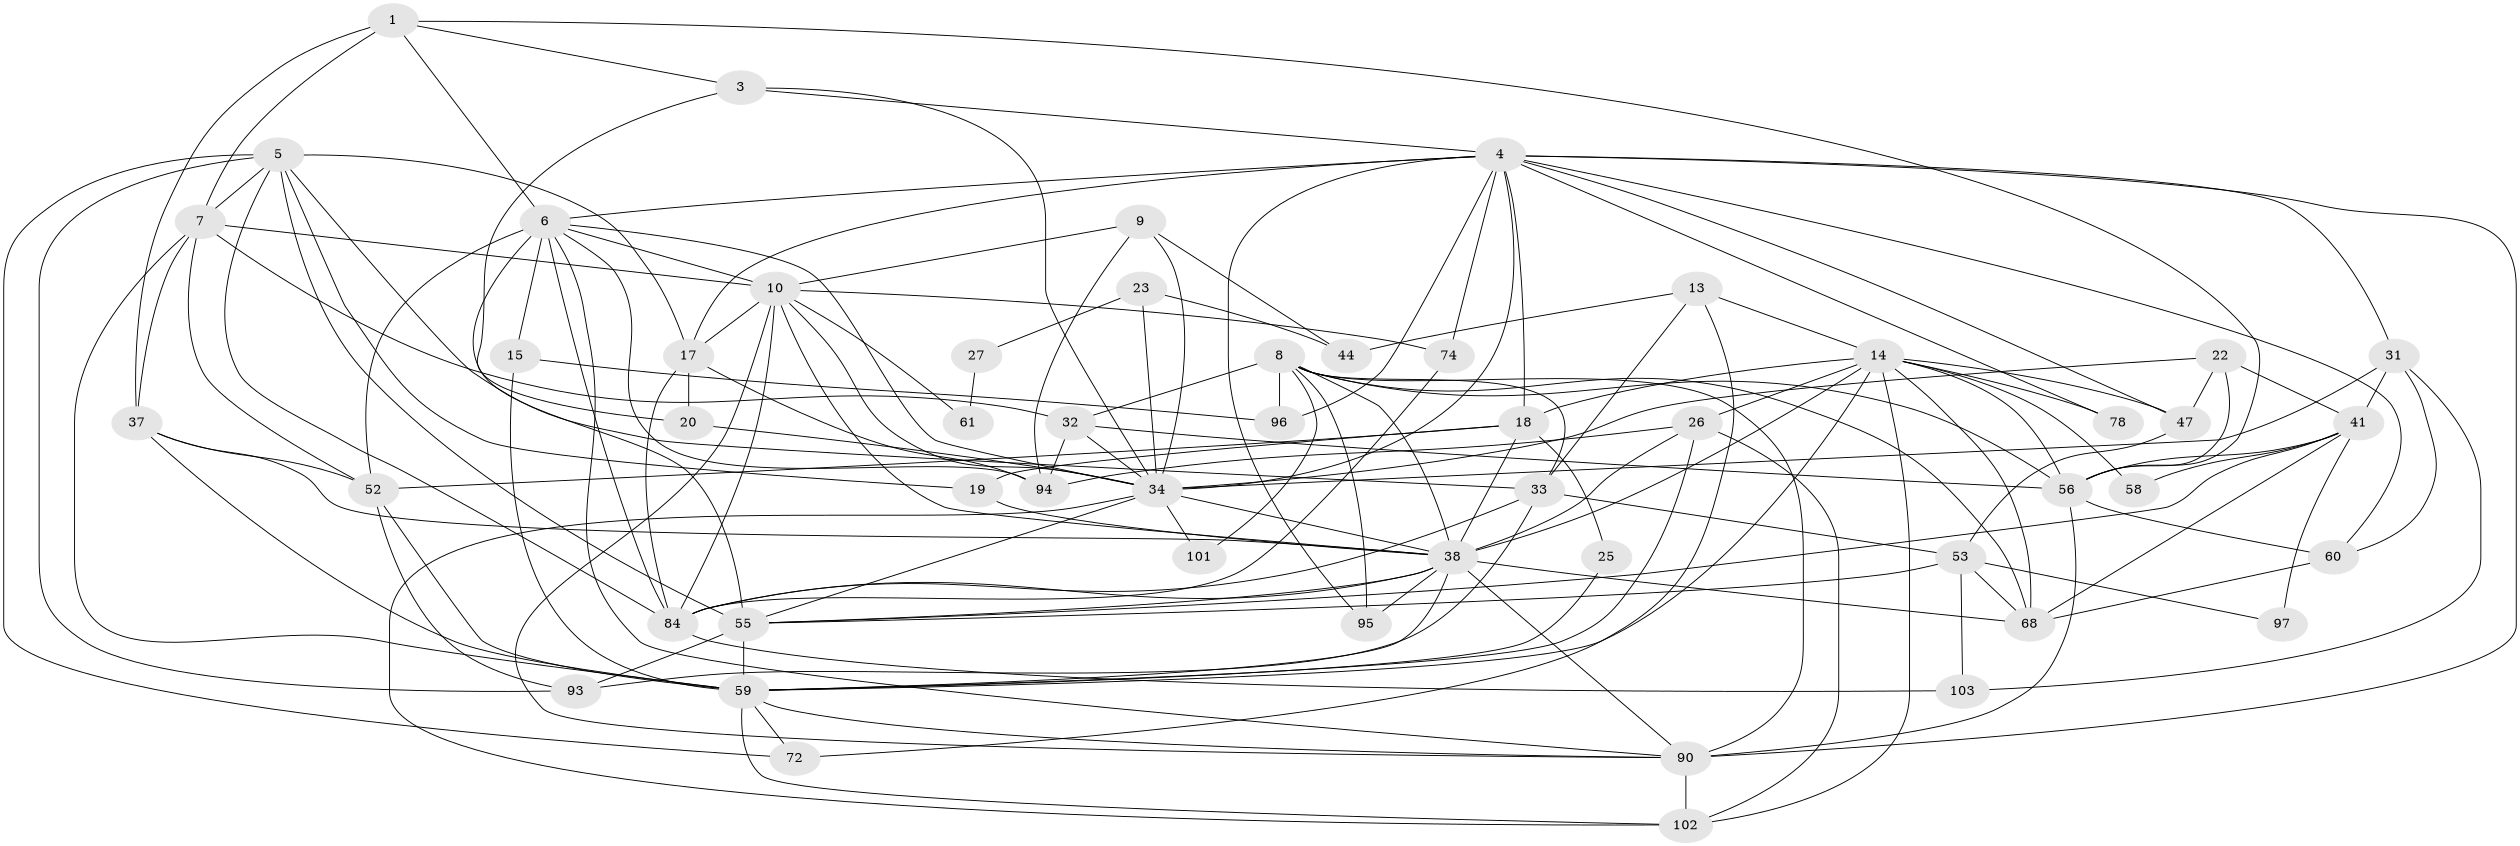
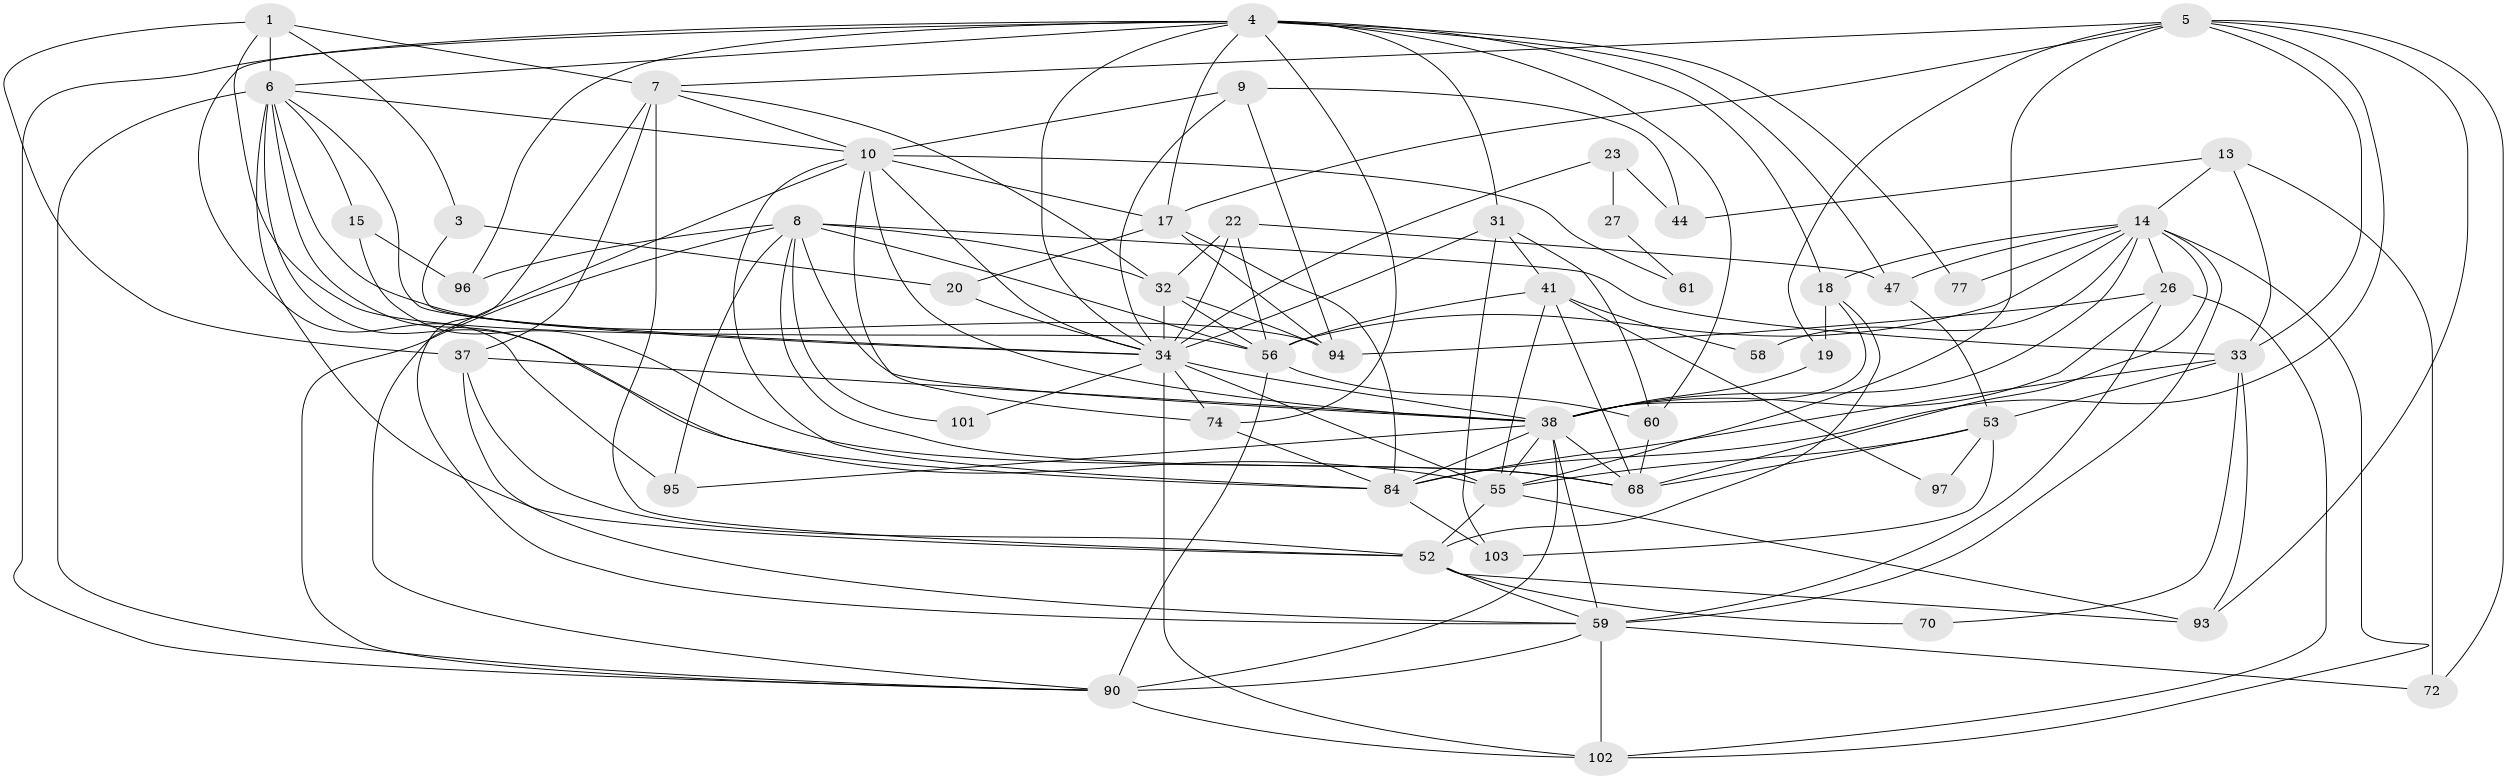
(1121, 121) -> none
none -> (1184, 382)
(2290, 390) -> (1199, 255)
(2118, 423) -> (1960, 289)
(1607, 557) -> none
(541, 585) -> (950, 456)
none -> (1928, 624)
(744, 658) -> (1463, 524)
